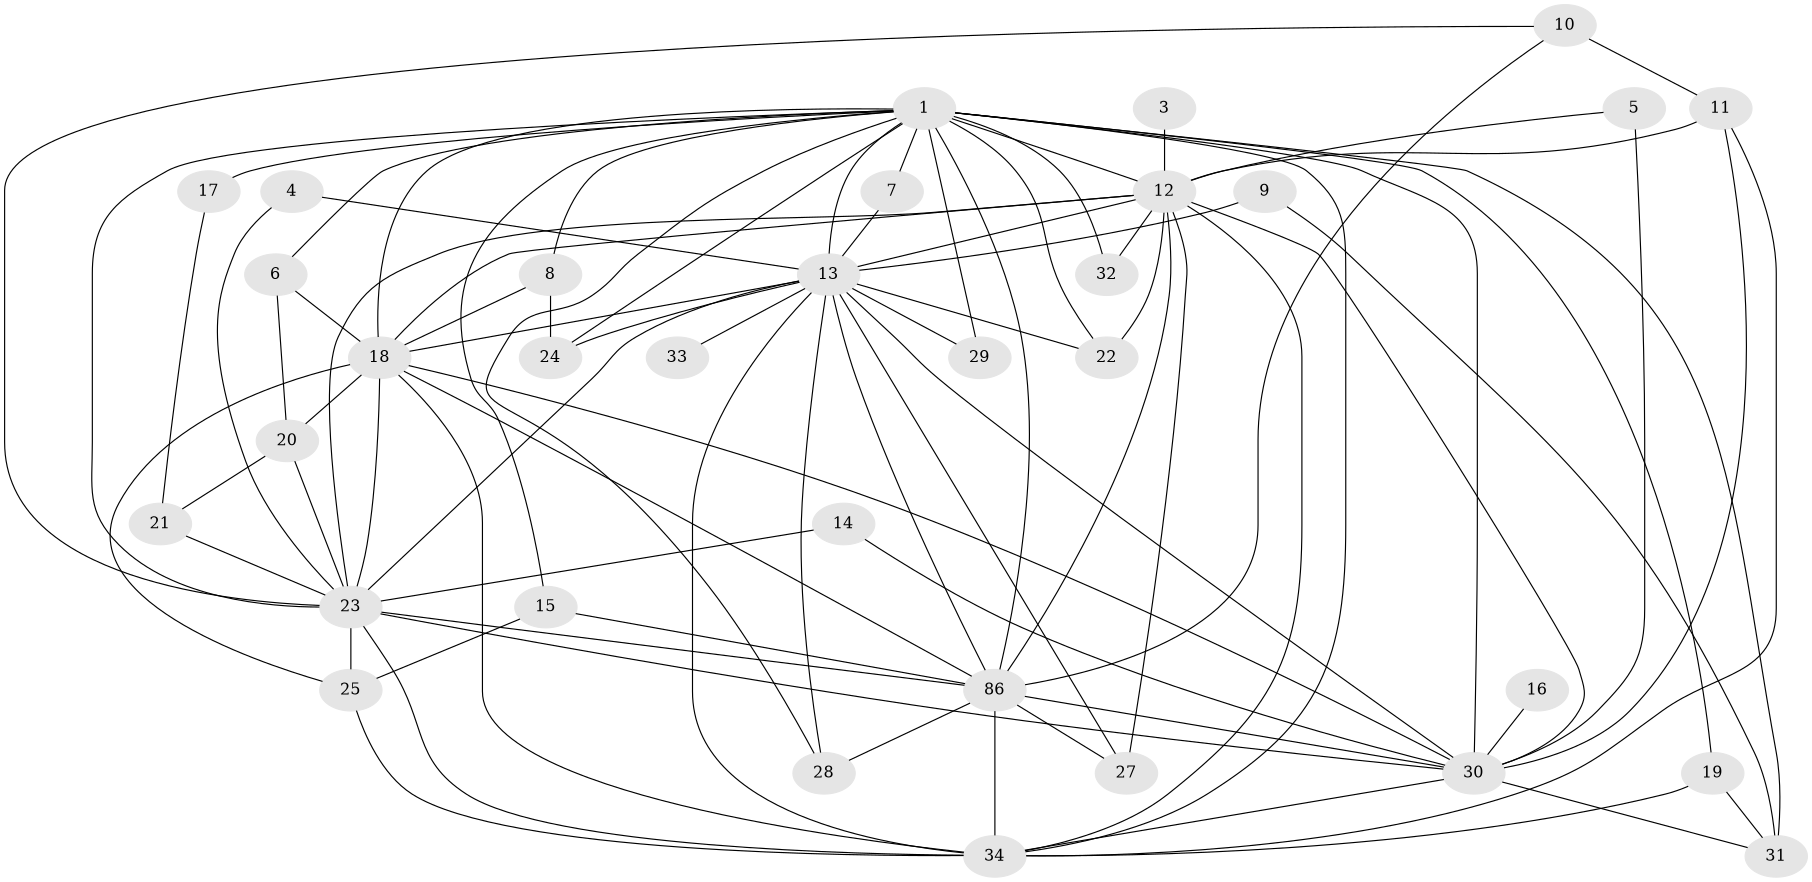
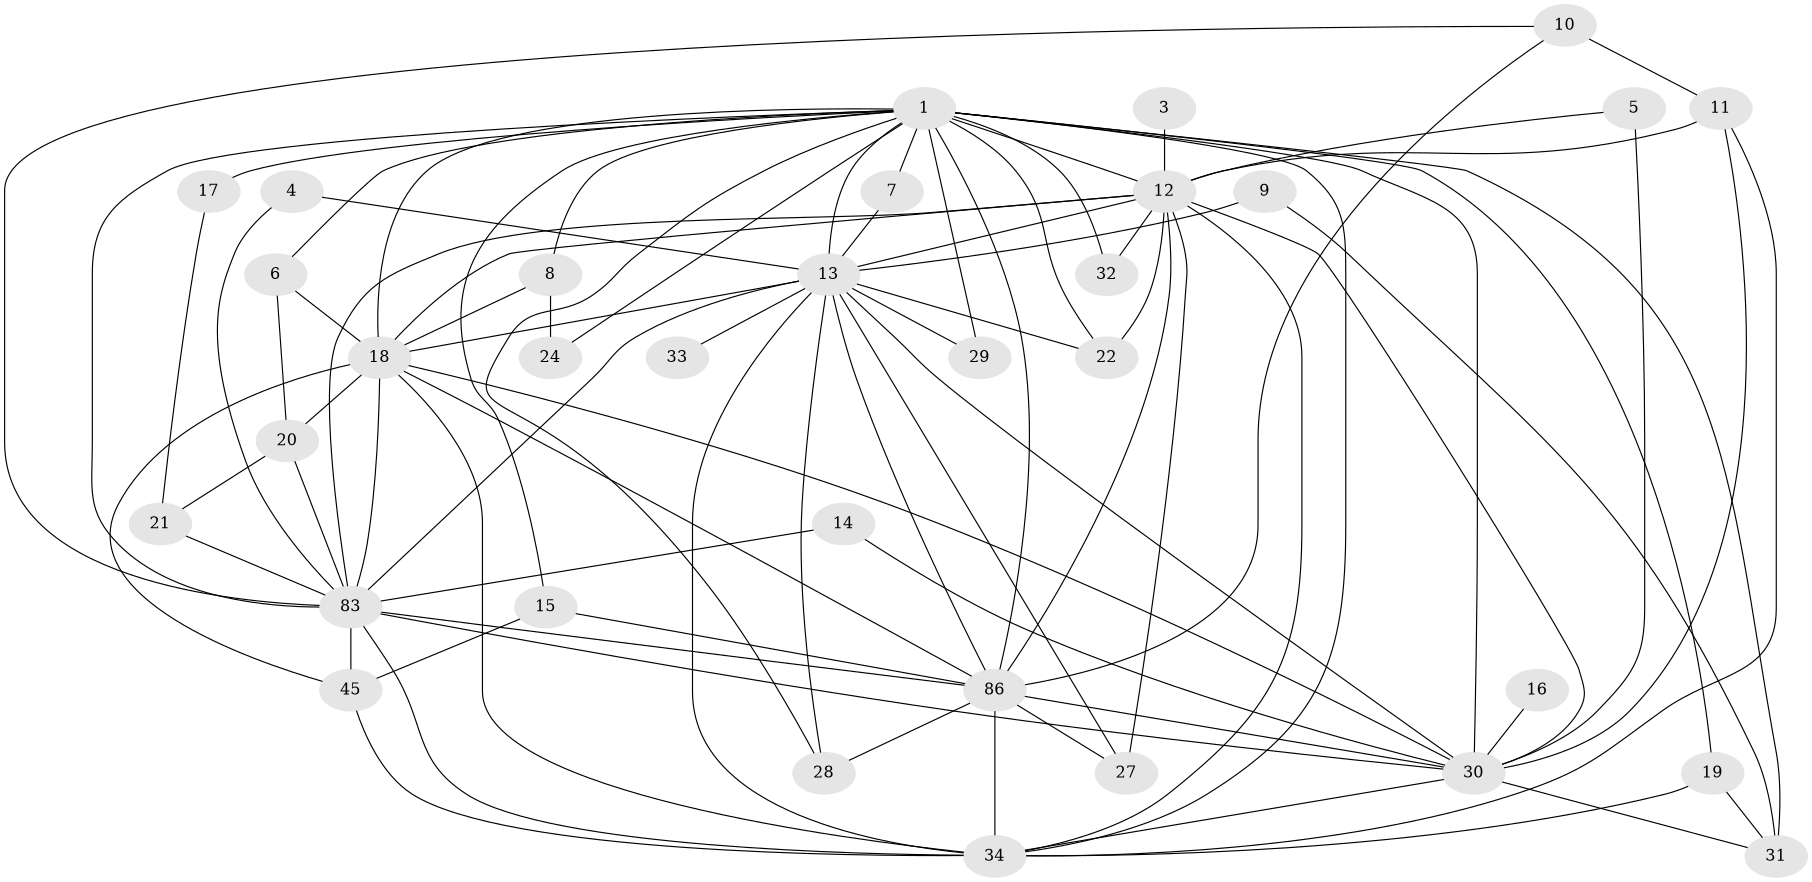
(653, 320) -> none
(351, 607) -> (351, 607)
(351, 690) -> (351, 690)
